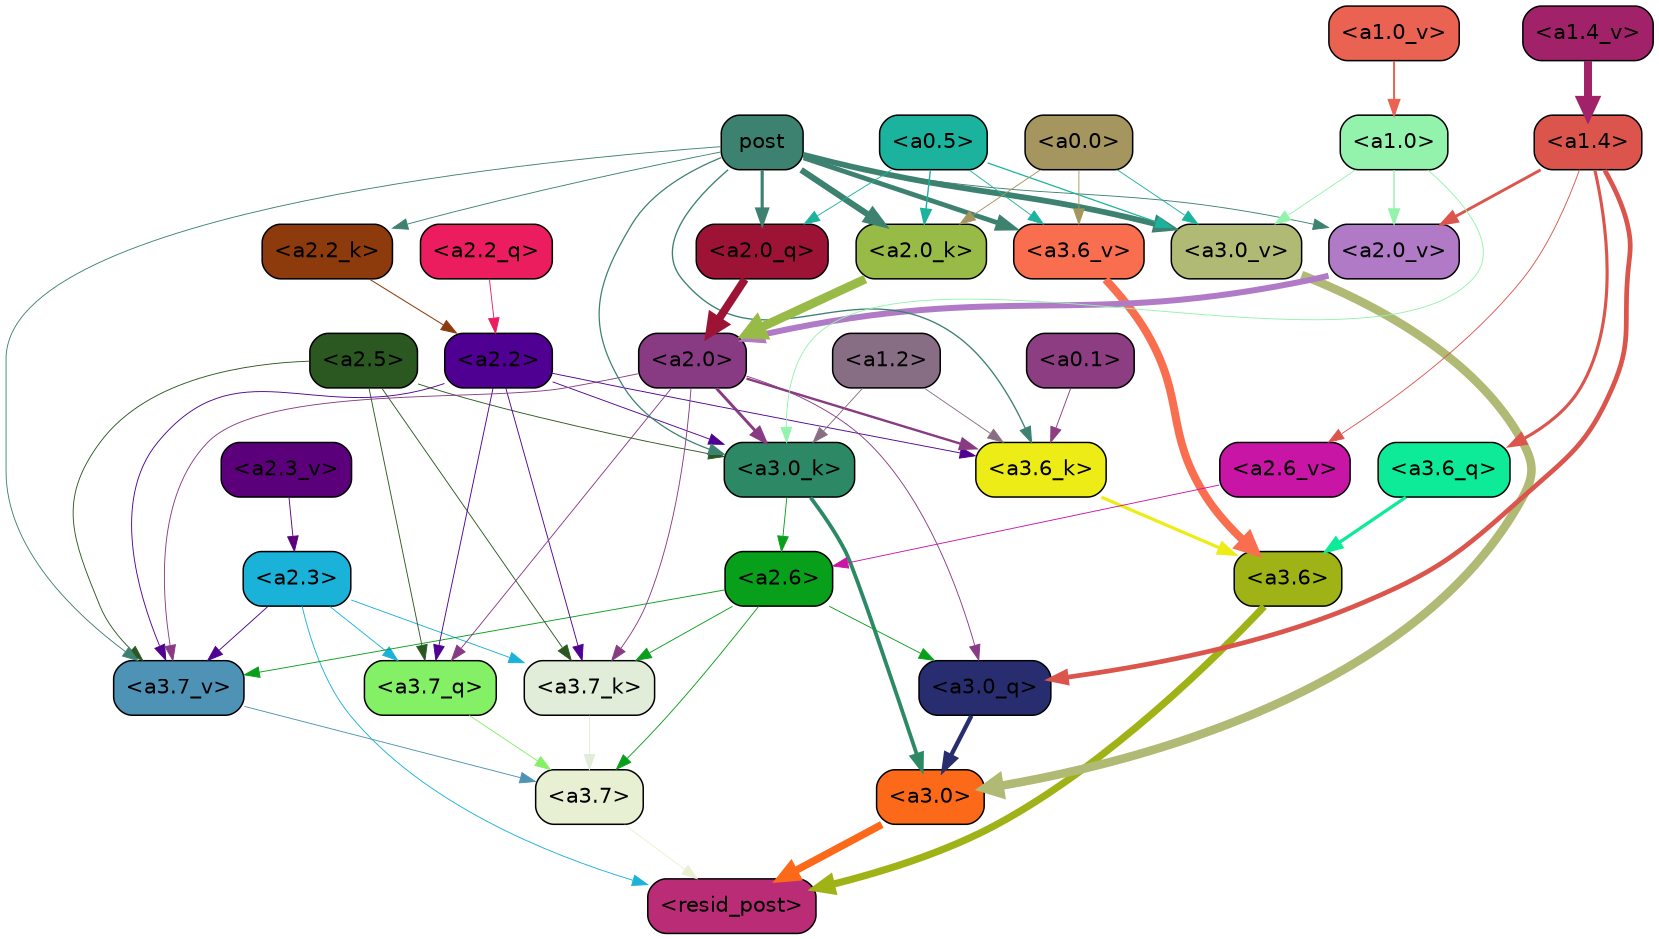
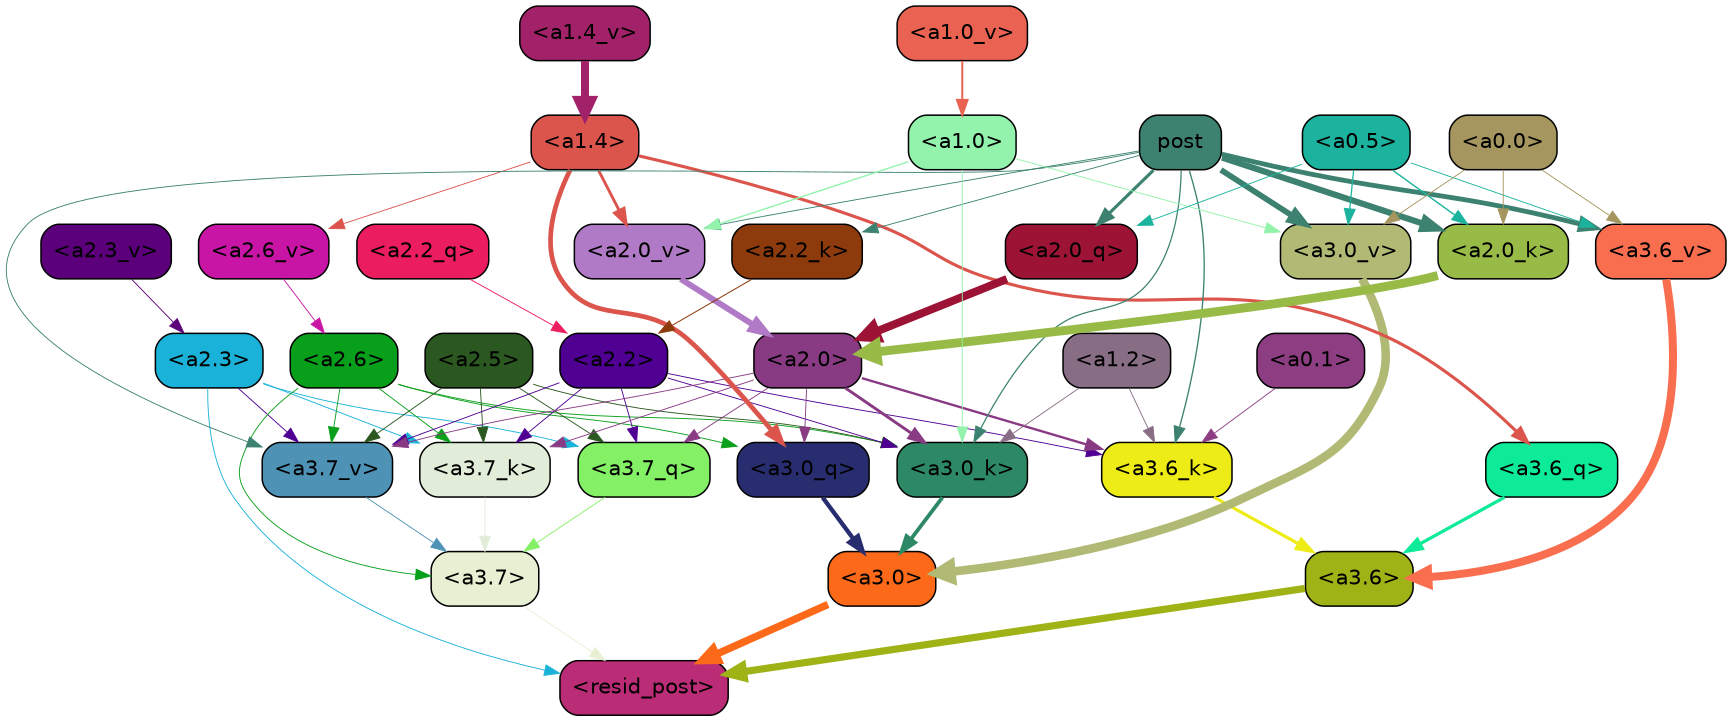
(1146, 189) -> (1441, 186)
(785, 517) -> (640, 417)
